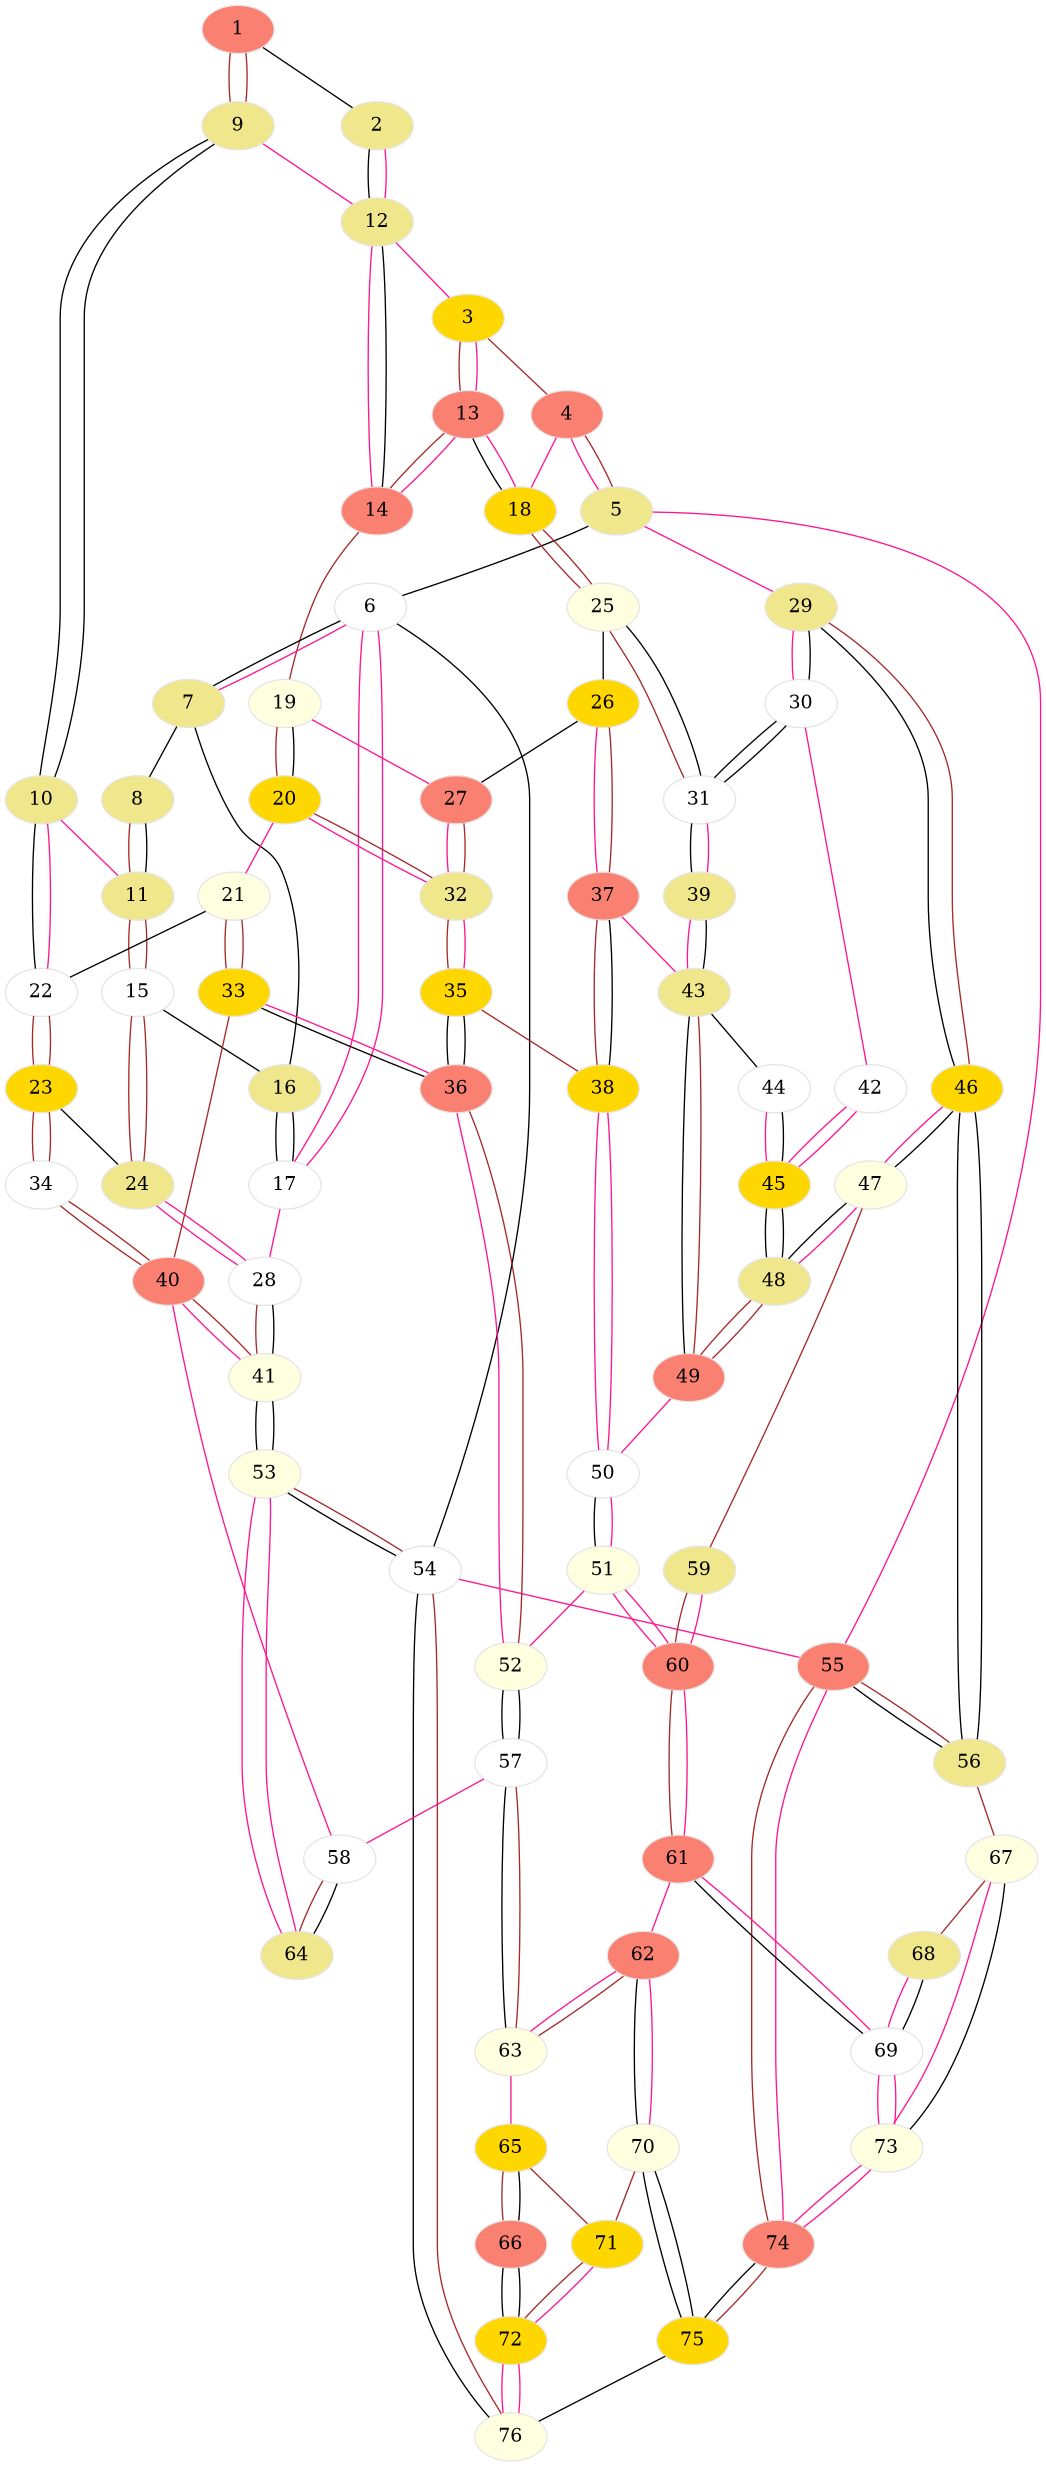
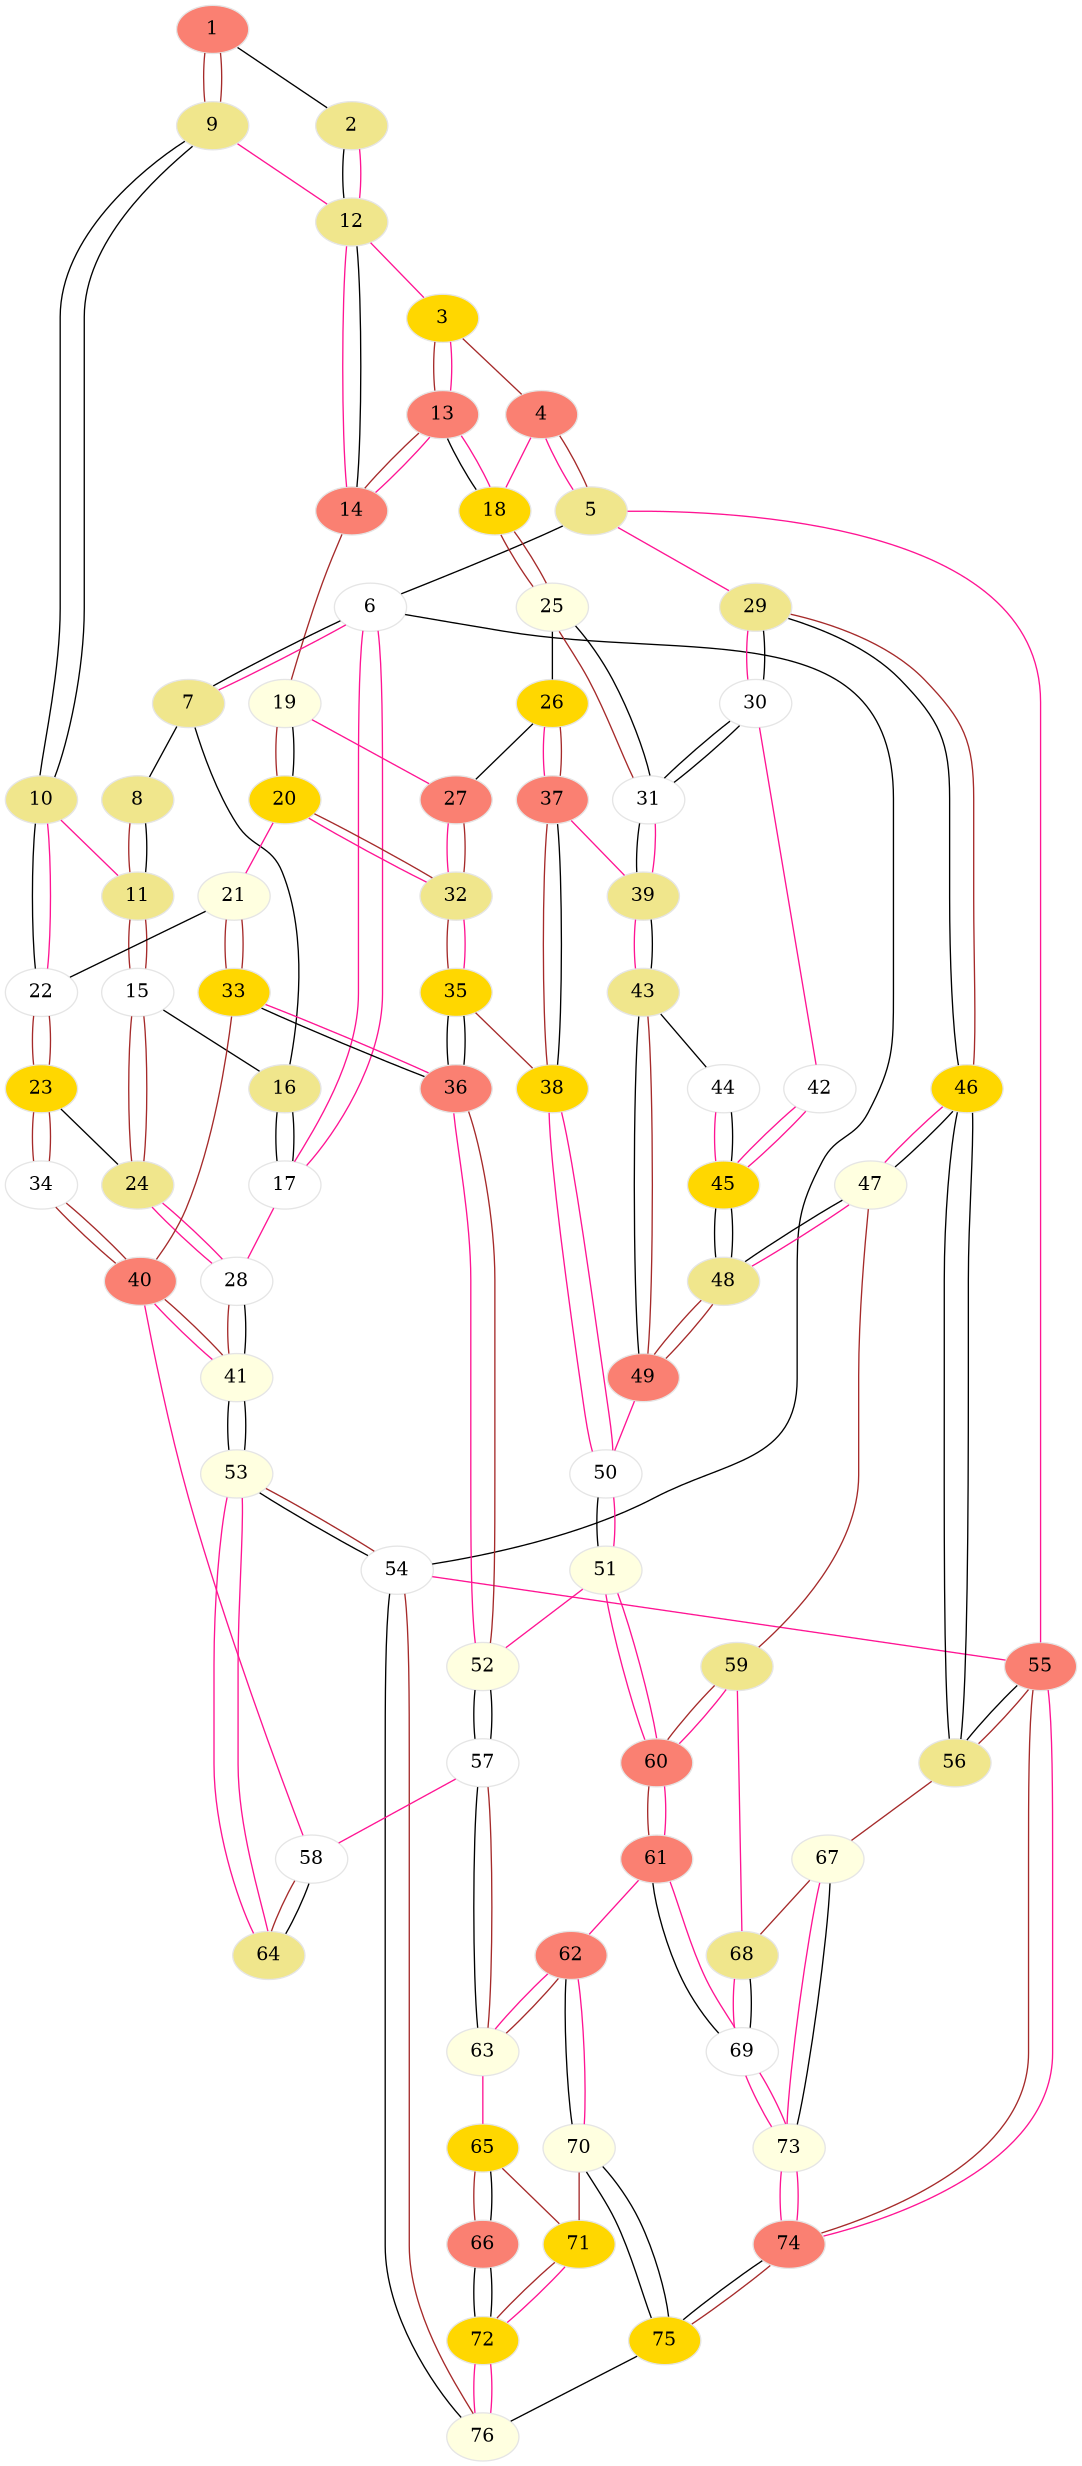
(649, 944) -> (598, 848)
none -> (740, 1811)
